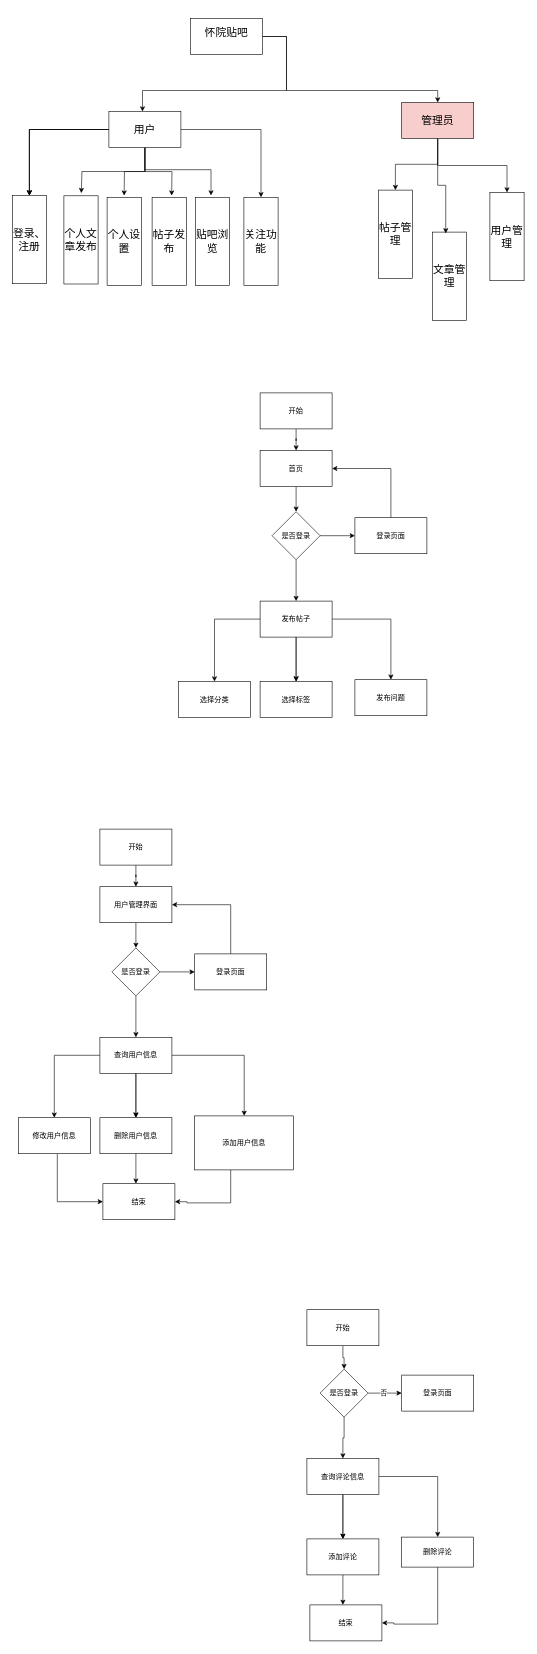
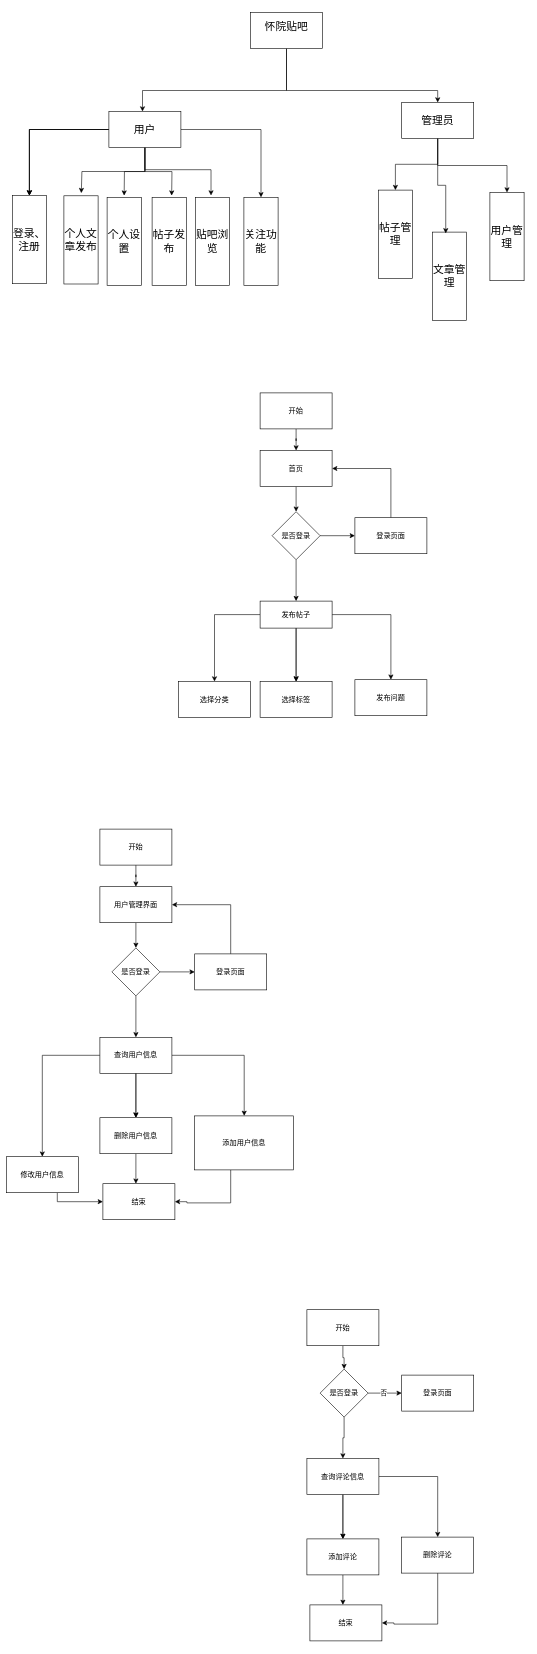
(227, 36) -> (287, 30)
(438, 120) -> (438, 120)
(296, 619) -> (296, 614)
(54, 1136) -> (42, 1175)
(438, 1552) -> (438, 1555)
